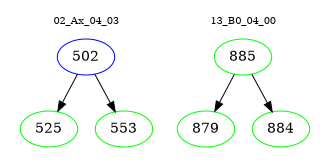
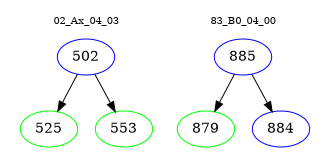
(244, 22) -> (244, 22)
(243, 57) -> (243, 57)
(281, 129) -> (281, 129)
